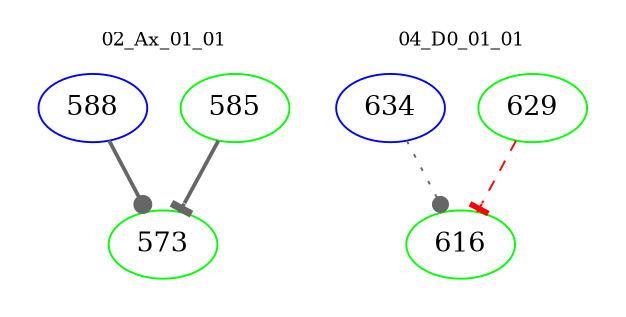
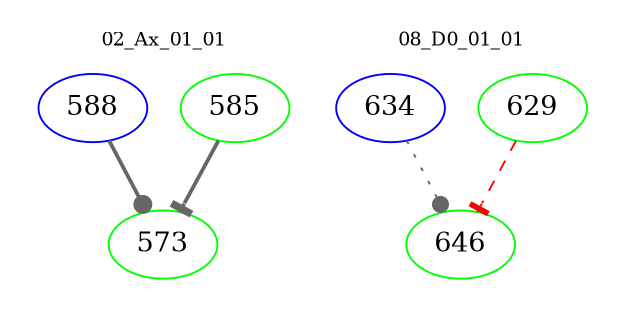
(462, 41) -> (462, 41)
(461, 245) -> (461, 245)
